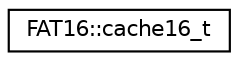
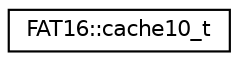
(119, 31) -> (119, 31)
